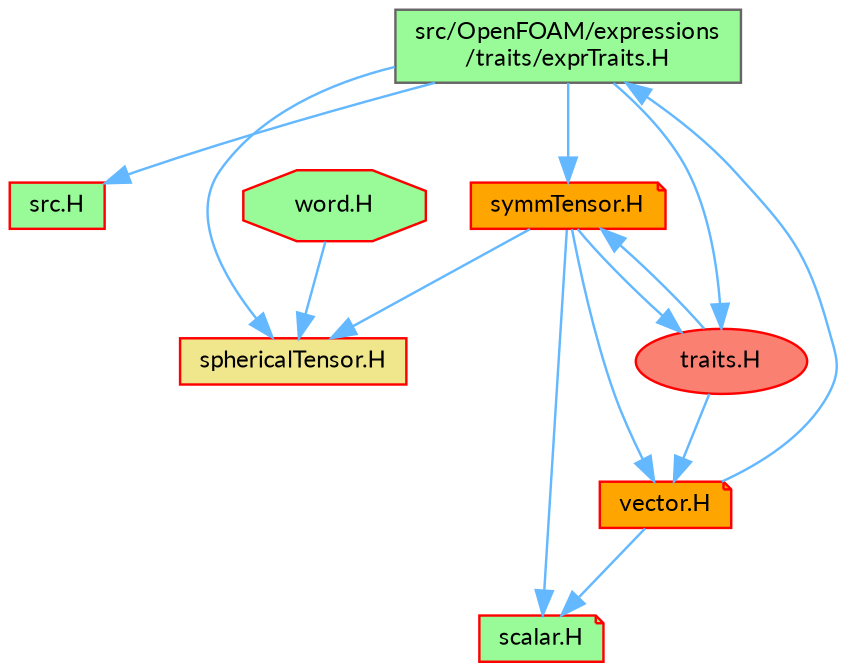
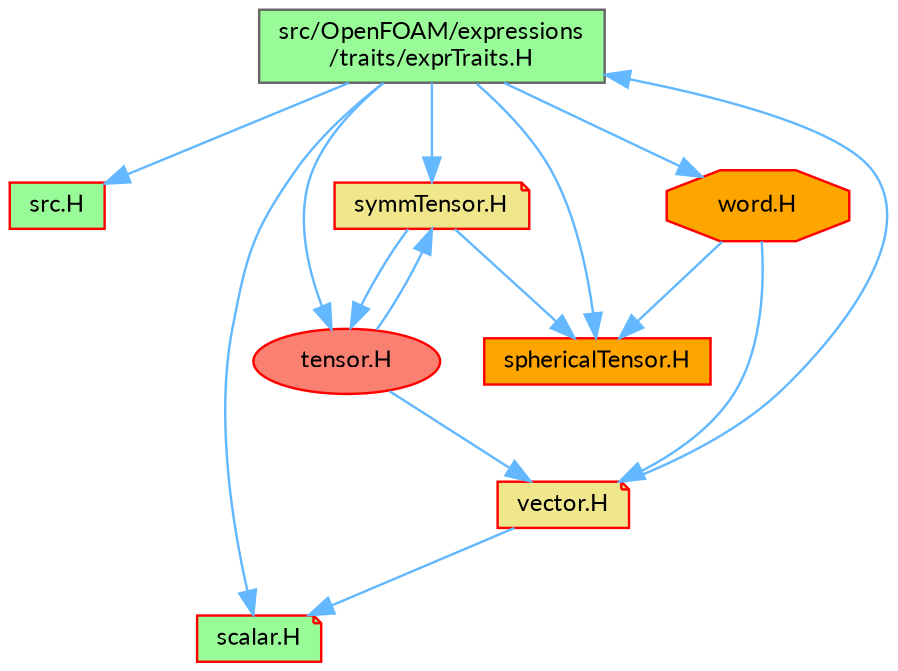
none -> (592, 125)
(335, 206) -> (758, 206)
(568, 206) -> (432, 206)
(599, 347) -> (742, 378)
(293, 361) -> (597, 361)
(721, 361) -> (347, 361)
(556, 410) -> (235, 313)
(666, 505) -> (563, 505)
